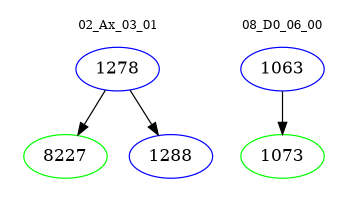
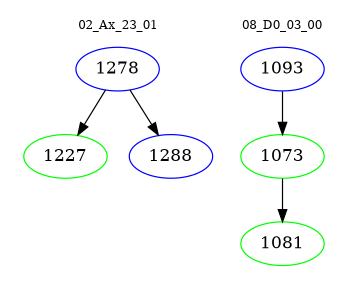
(118, 26) -> (118, 26)
(283, 26) -> (283, 26)
(283, 69) -> (283, 69)
(65, 156) -> (65, 156)
none -> (283, 244)
